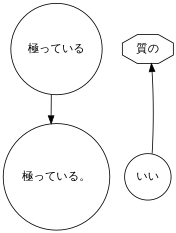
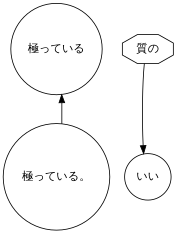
(51, 105) -> (62, 113)
(153, 113) -> (143, 105)
